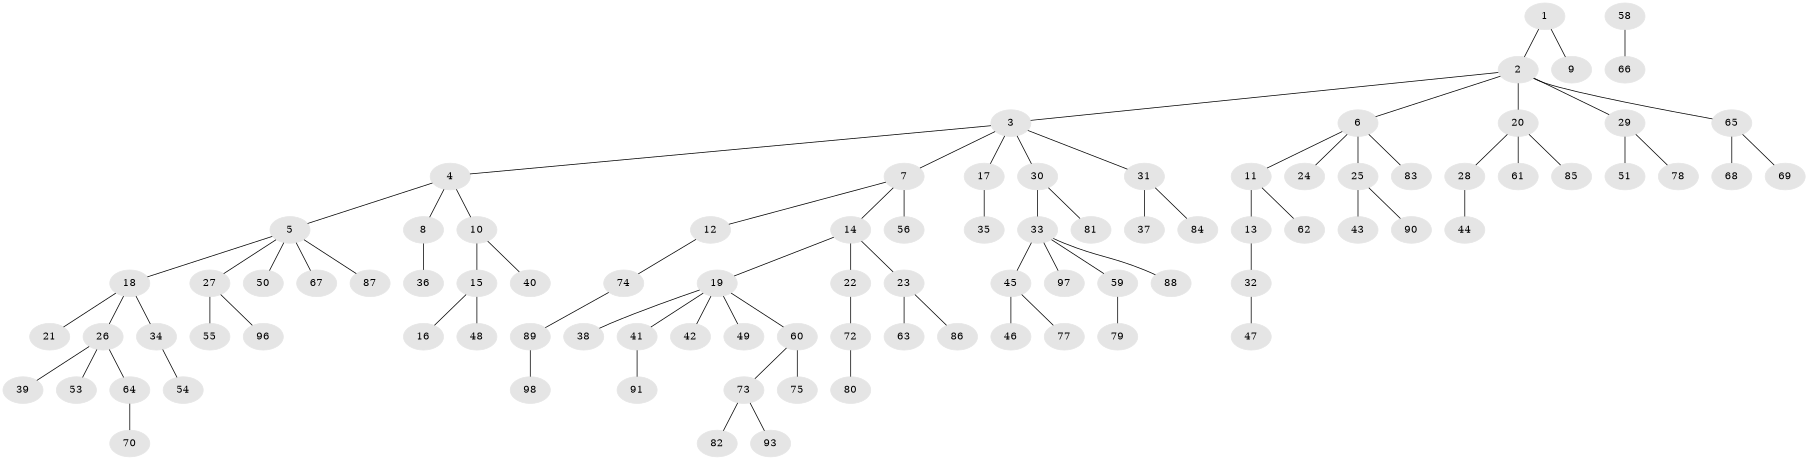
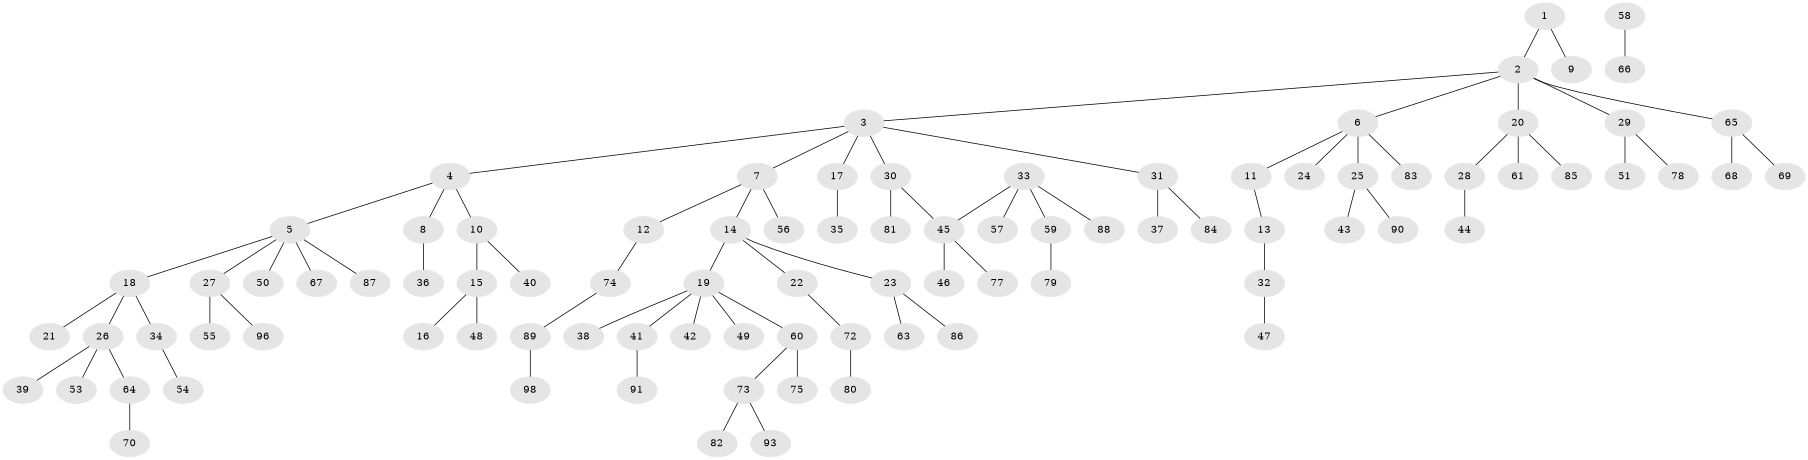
(1038, 203) -> (917, 203)
(1305, 230) -> none
(1064, 283) -> (998, 230)
